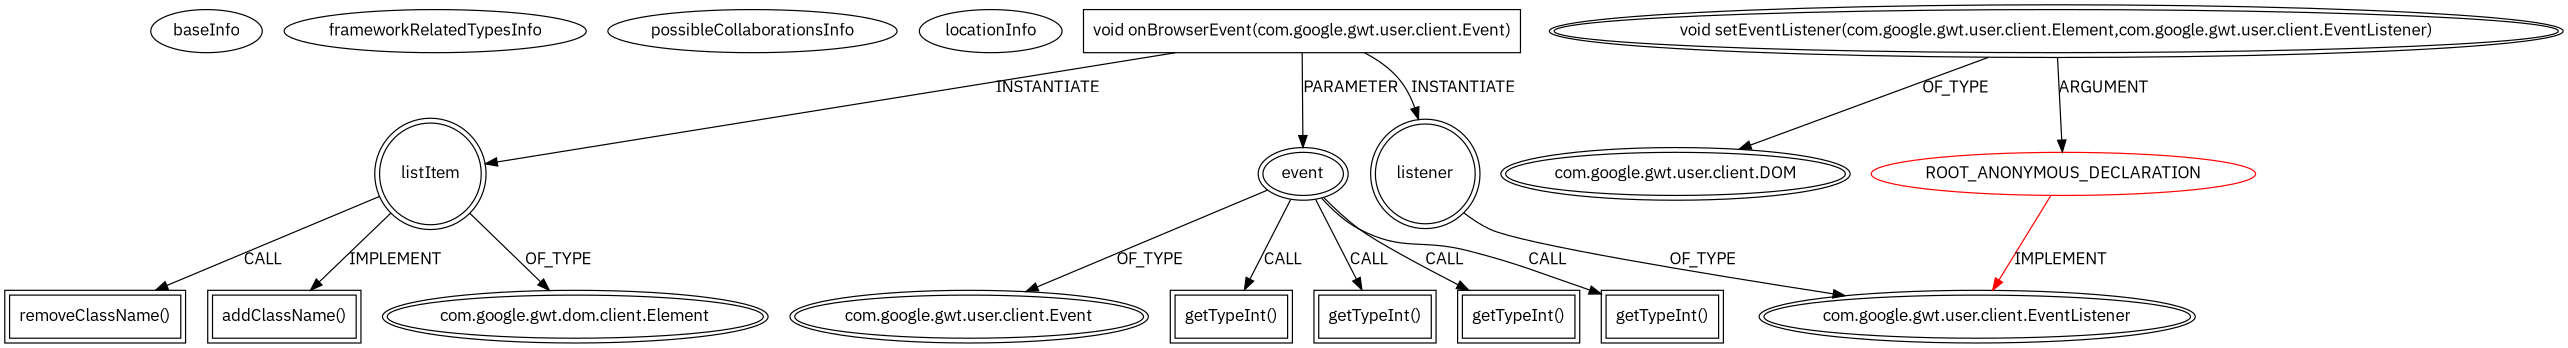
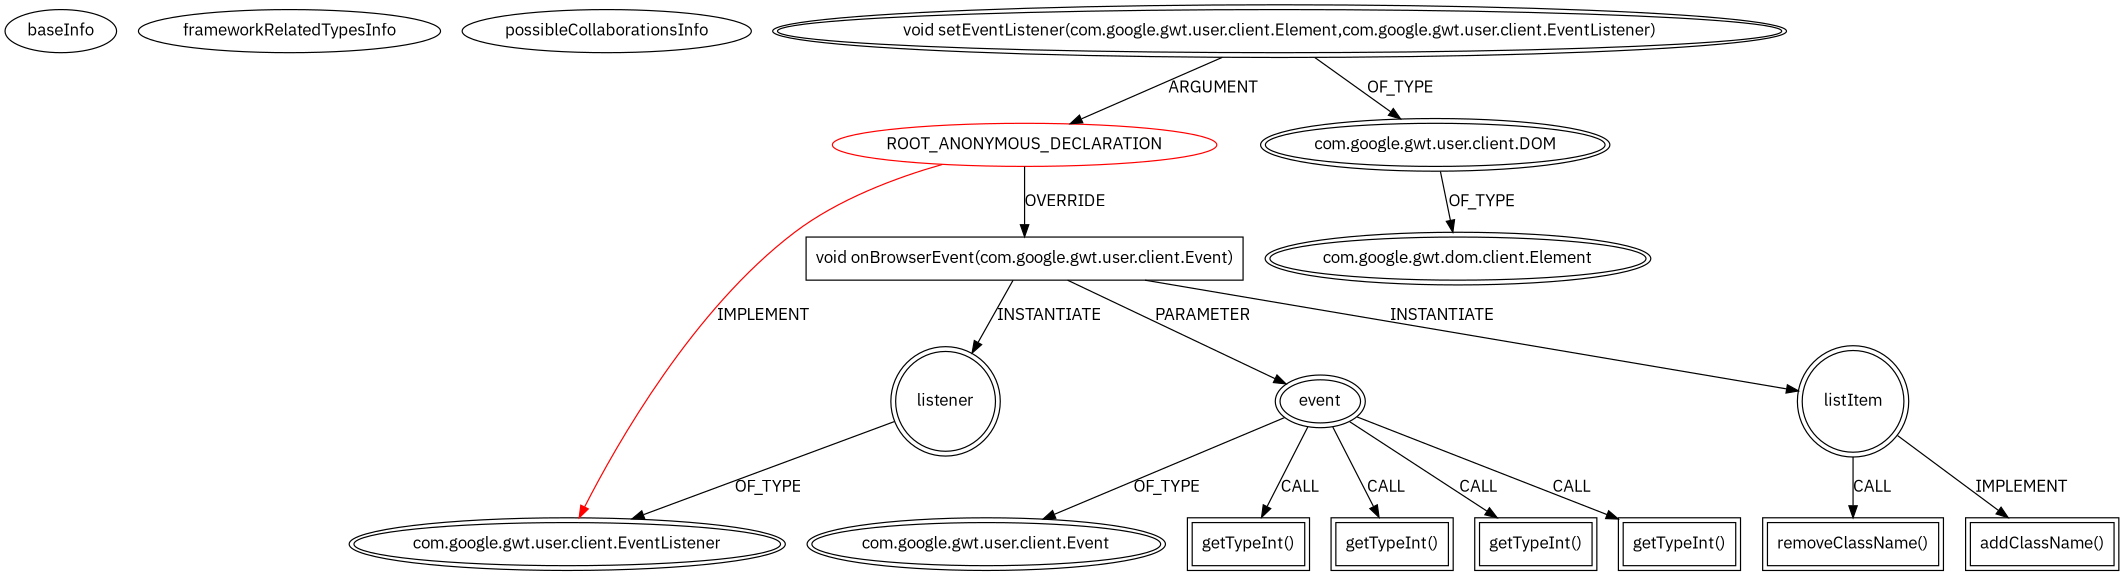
(991, 31) -> none
none -> (1025, 196)
(505, 247) -> (1445, 196)
